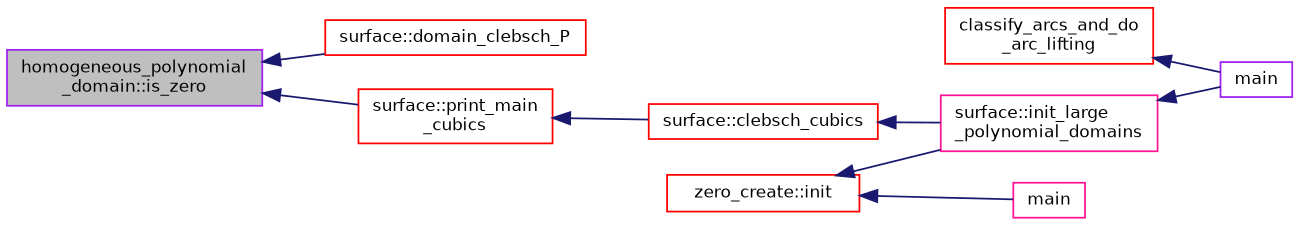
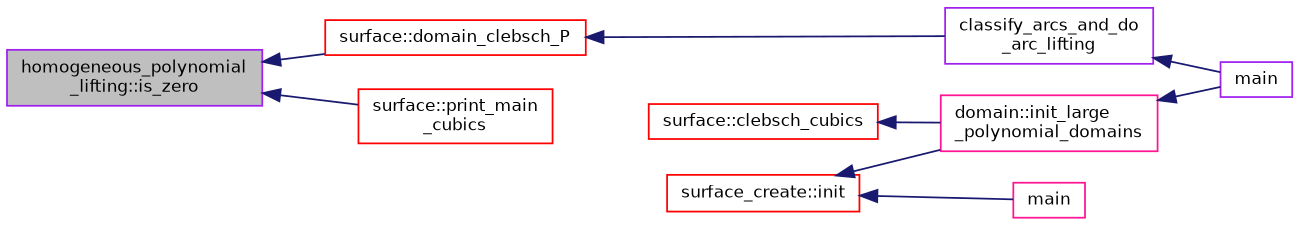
(1049, 36) -> (1049, 36)
none -> (774, 37)
(135, 78) -> (135, 78)
(610, 119) -> none
(1049, 123) -> (1049, 123)
(763, 193) -> (763, 193)
